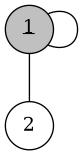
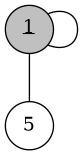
(29, 126) -> (29, 126)
